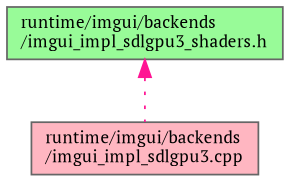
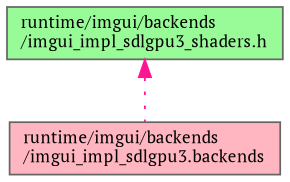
(145, 148) -> (145, 148)
